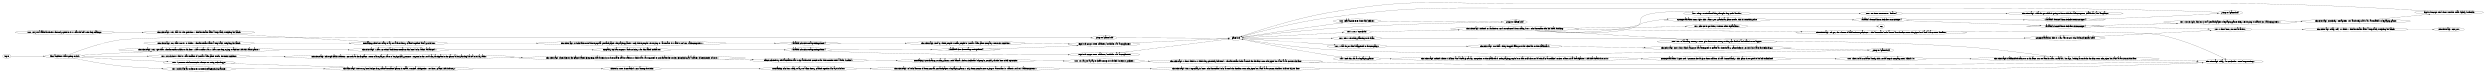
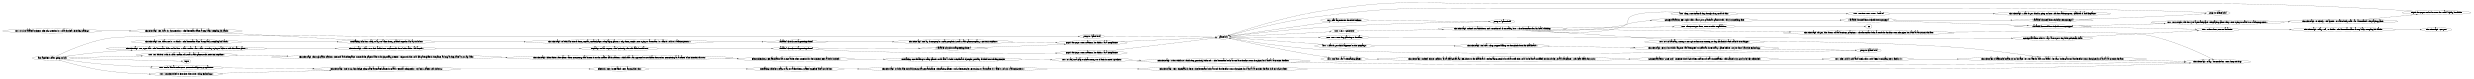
(27, 56) -> (127, 60)
